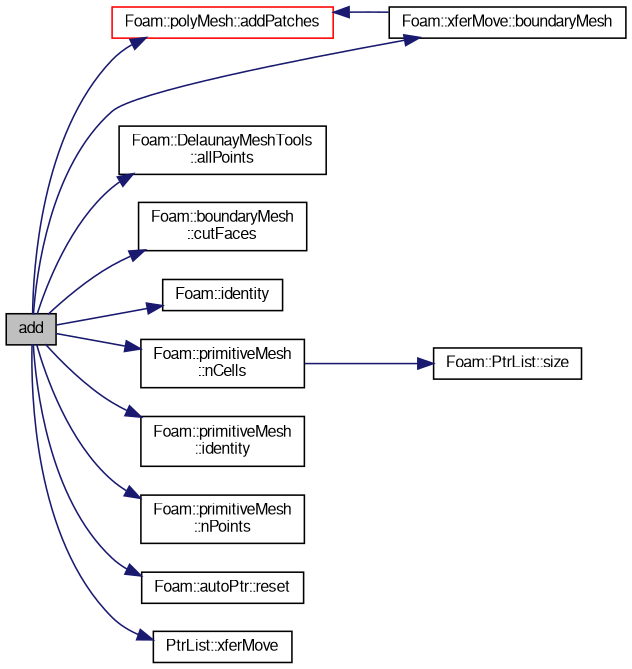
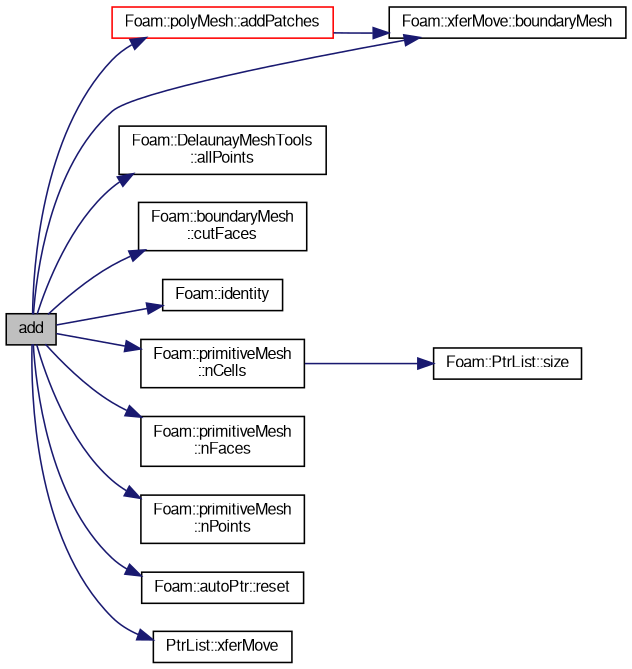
(369, 12) -> (353, 33)
(223, 441) -> (223, 441)
